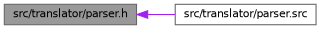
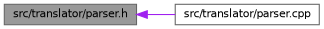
(246, 15) -> (247, 15)
